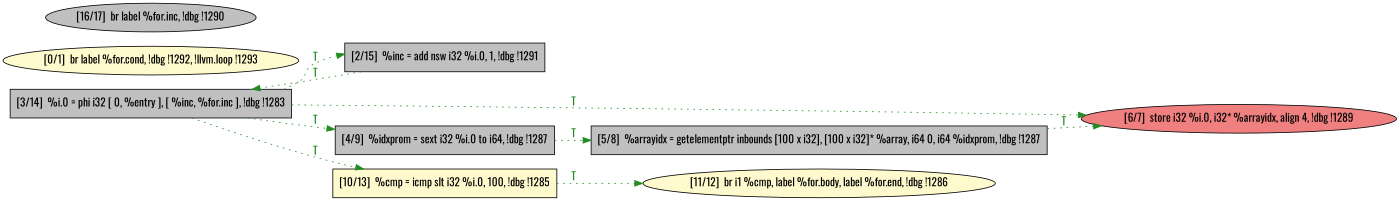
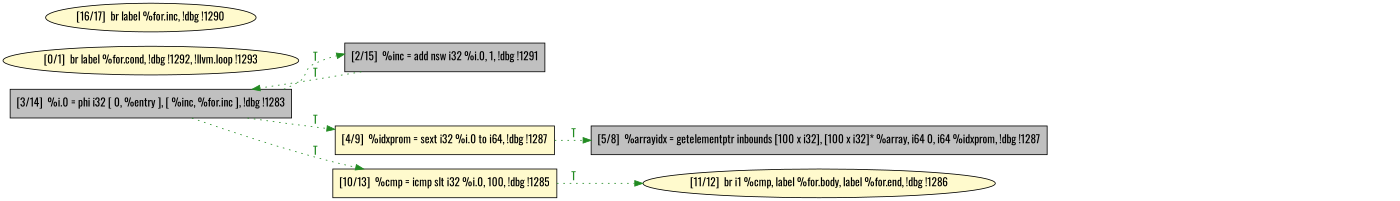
(151, 18) -> (151, 18)
(1239, 119) -> none
(445, 140) -> (445, 140)
